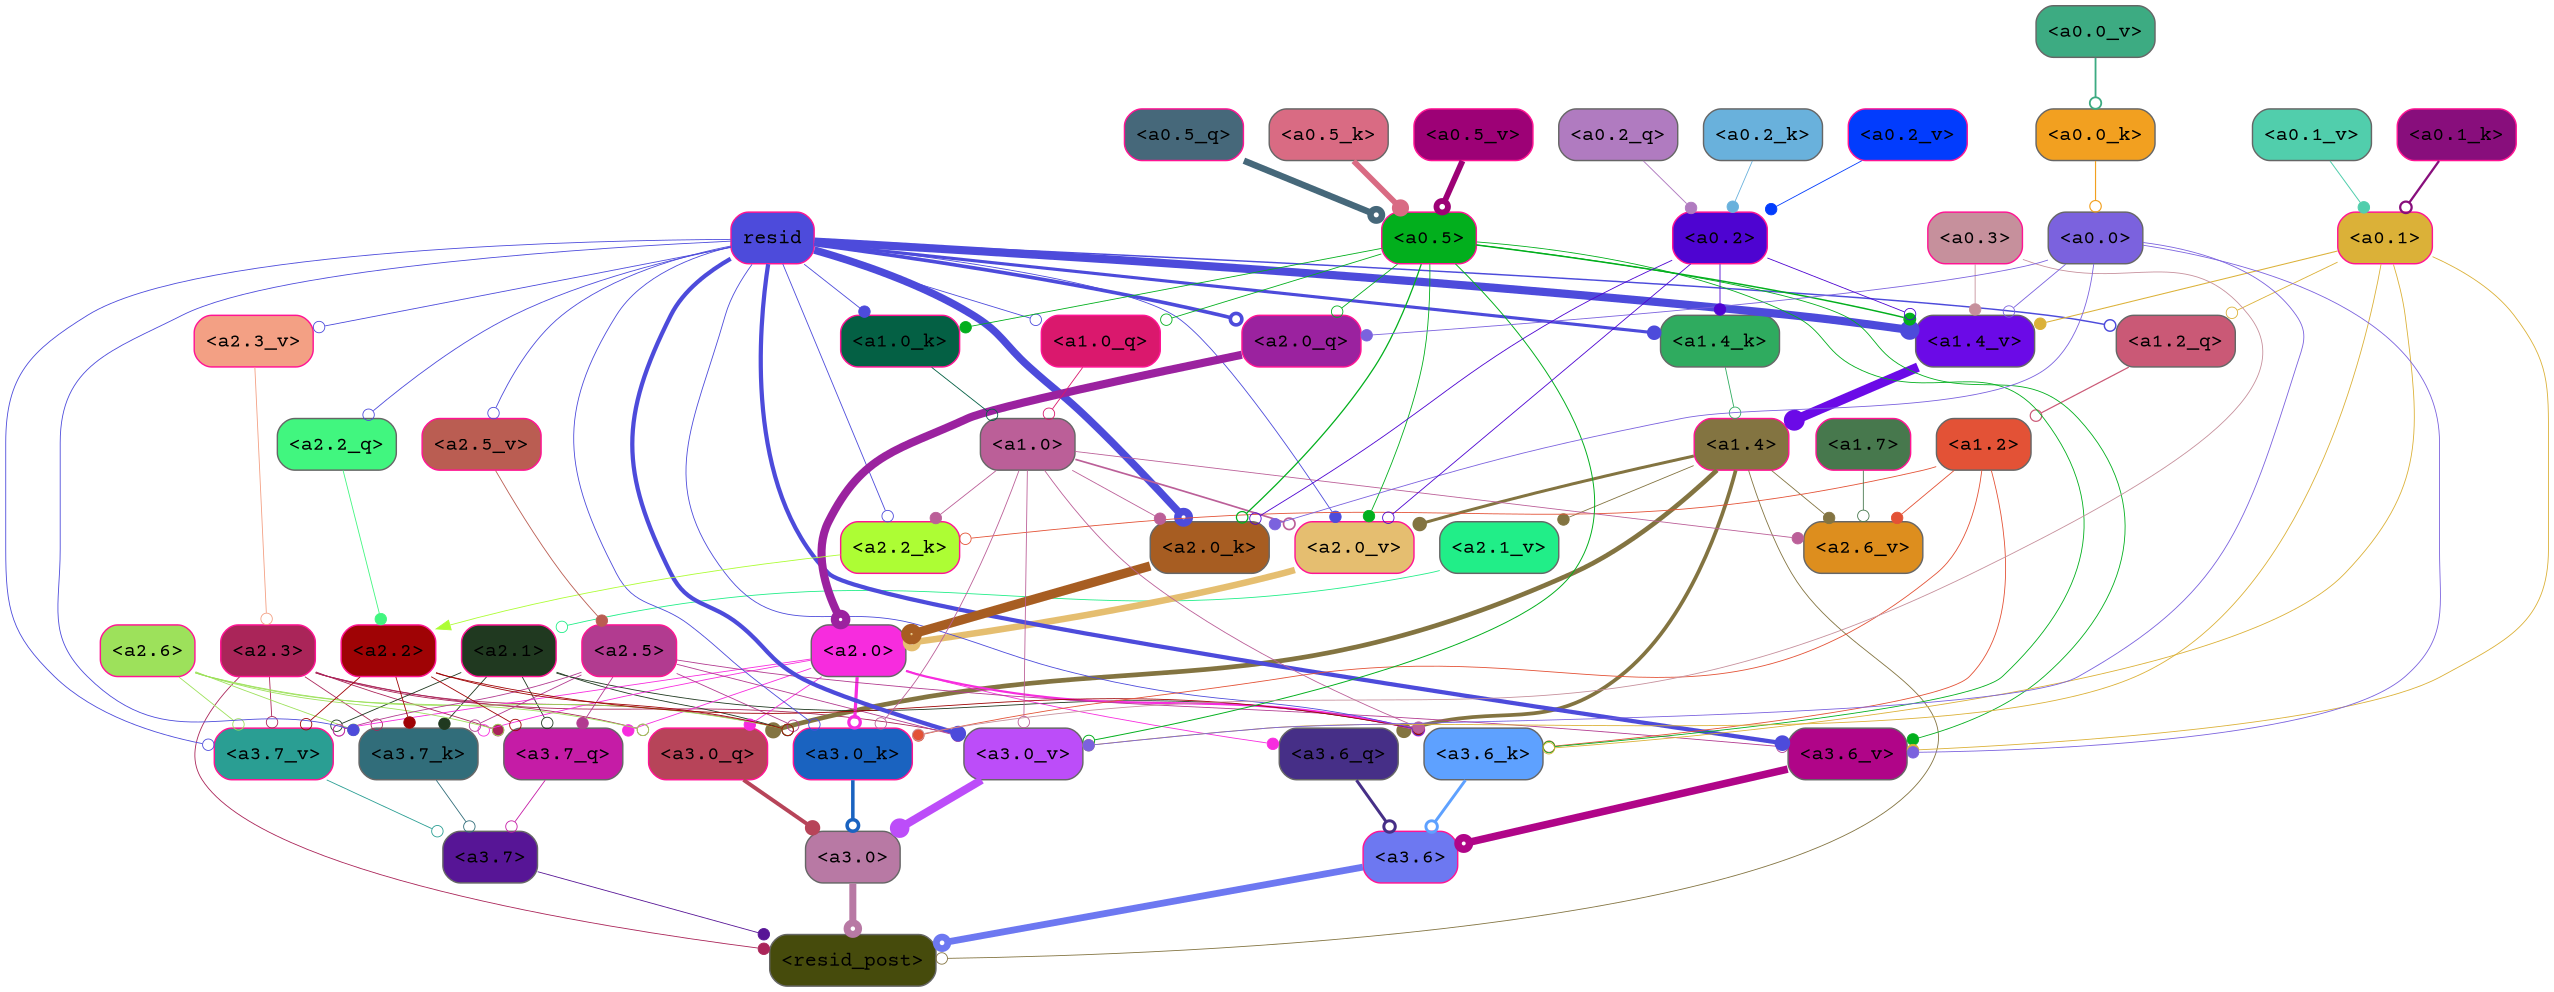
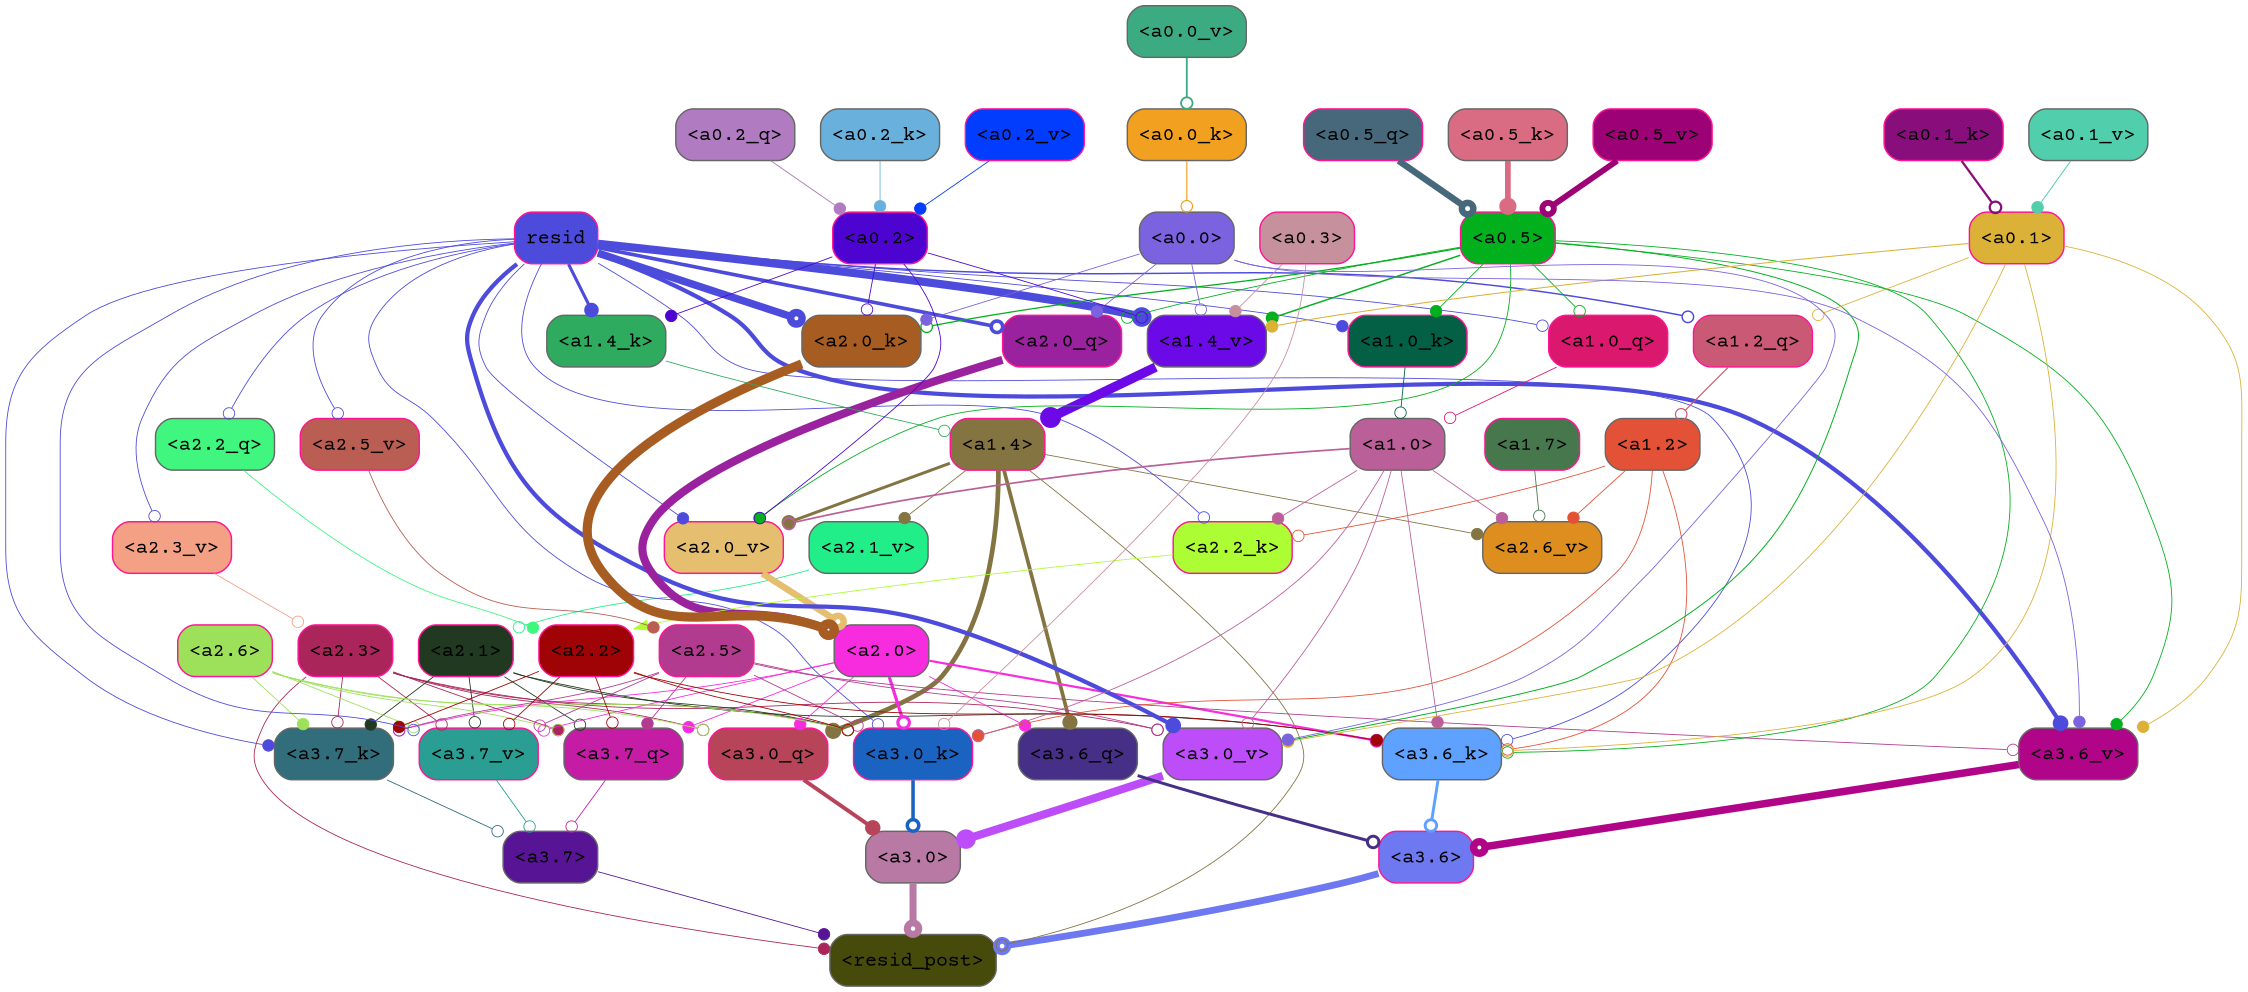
(2176, 341) -> (1753, 341)
(1114, 493) -> none
